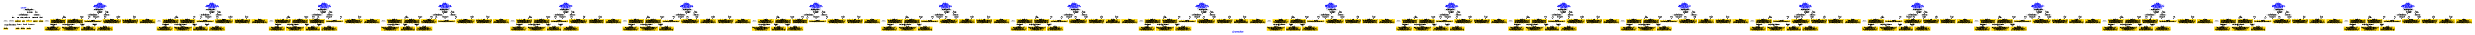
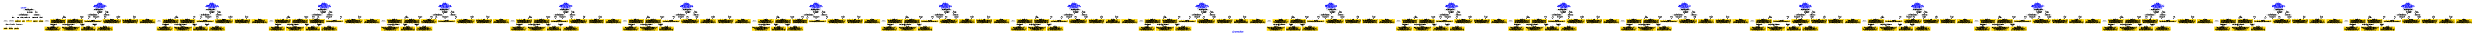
(6, 29) -> none
